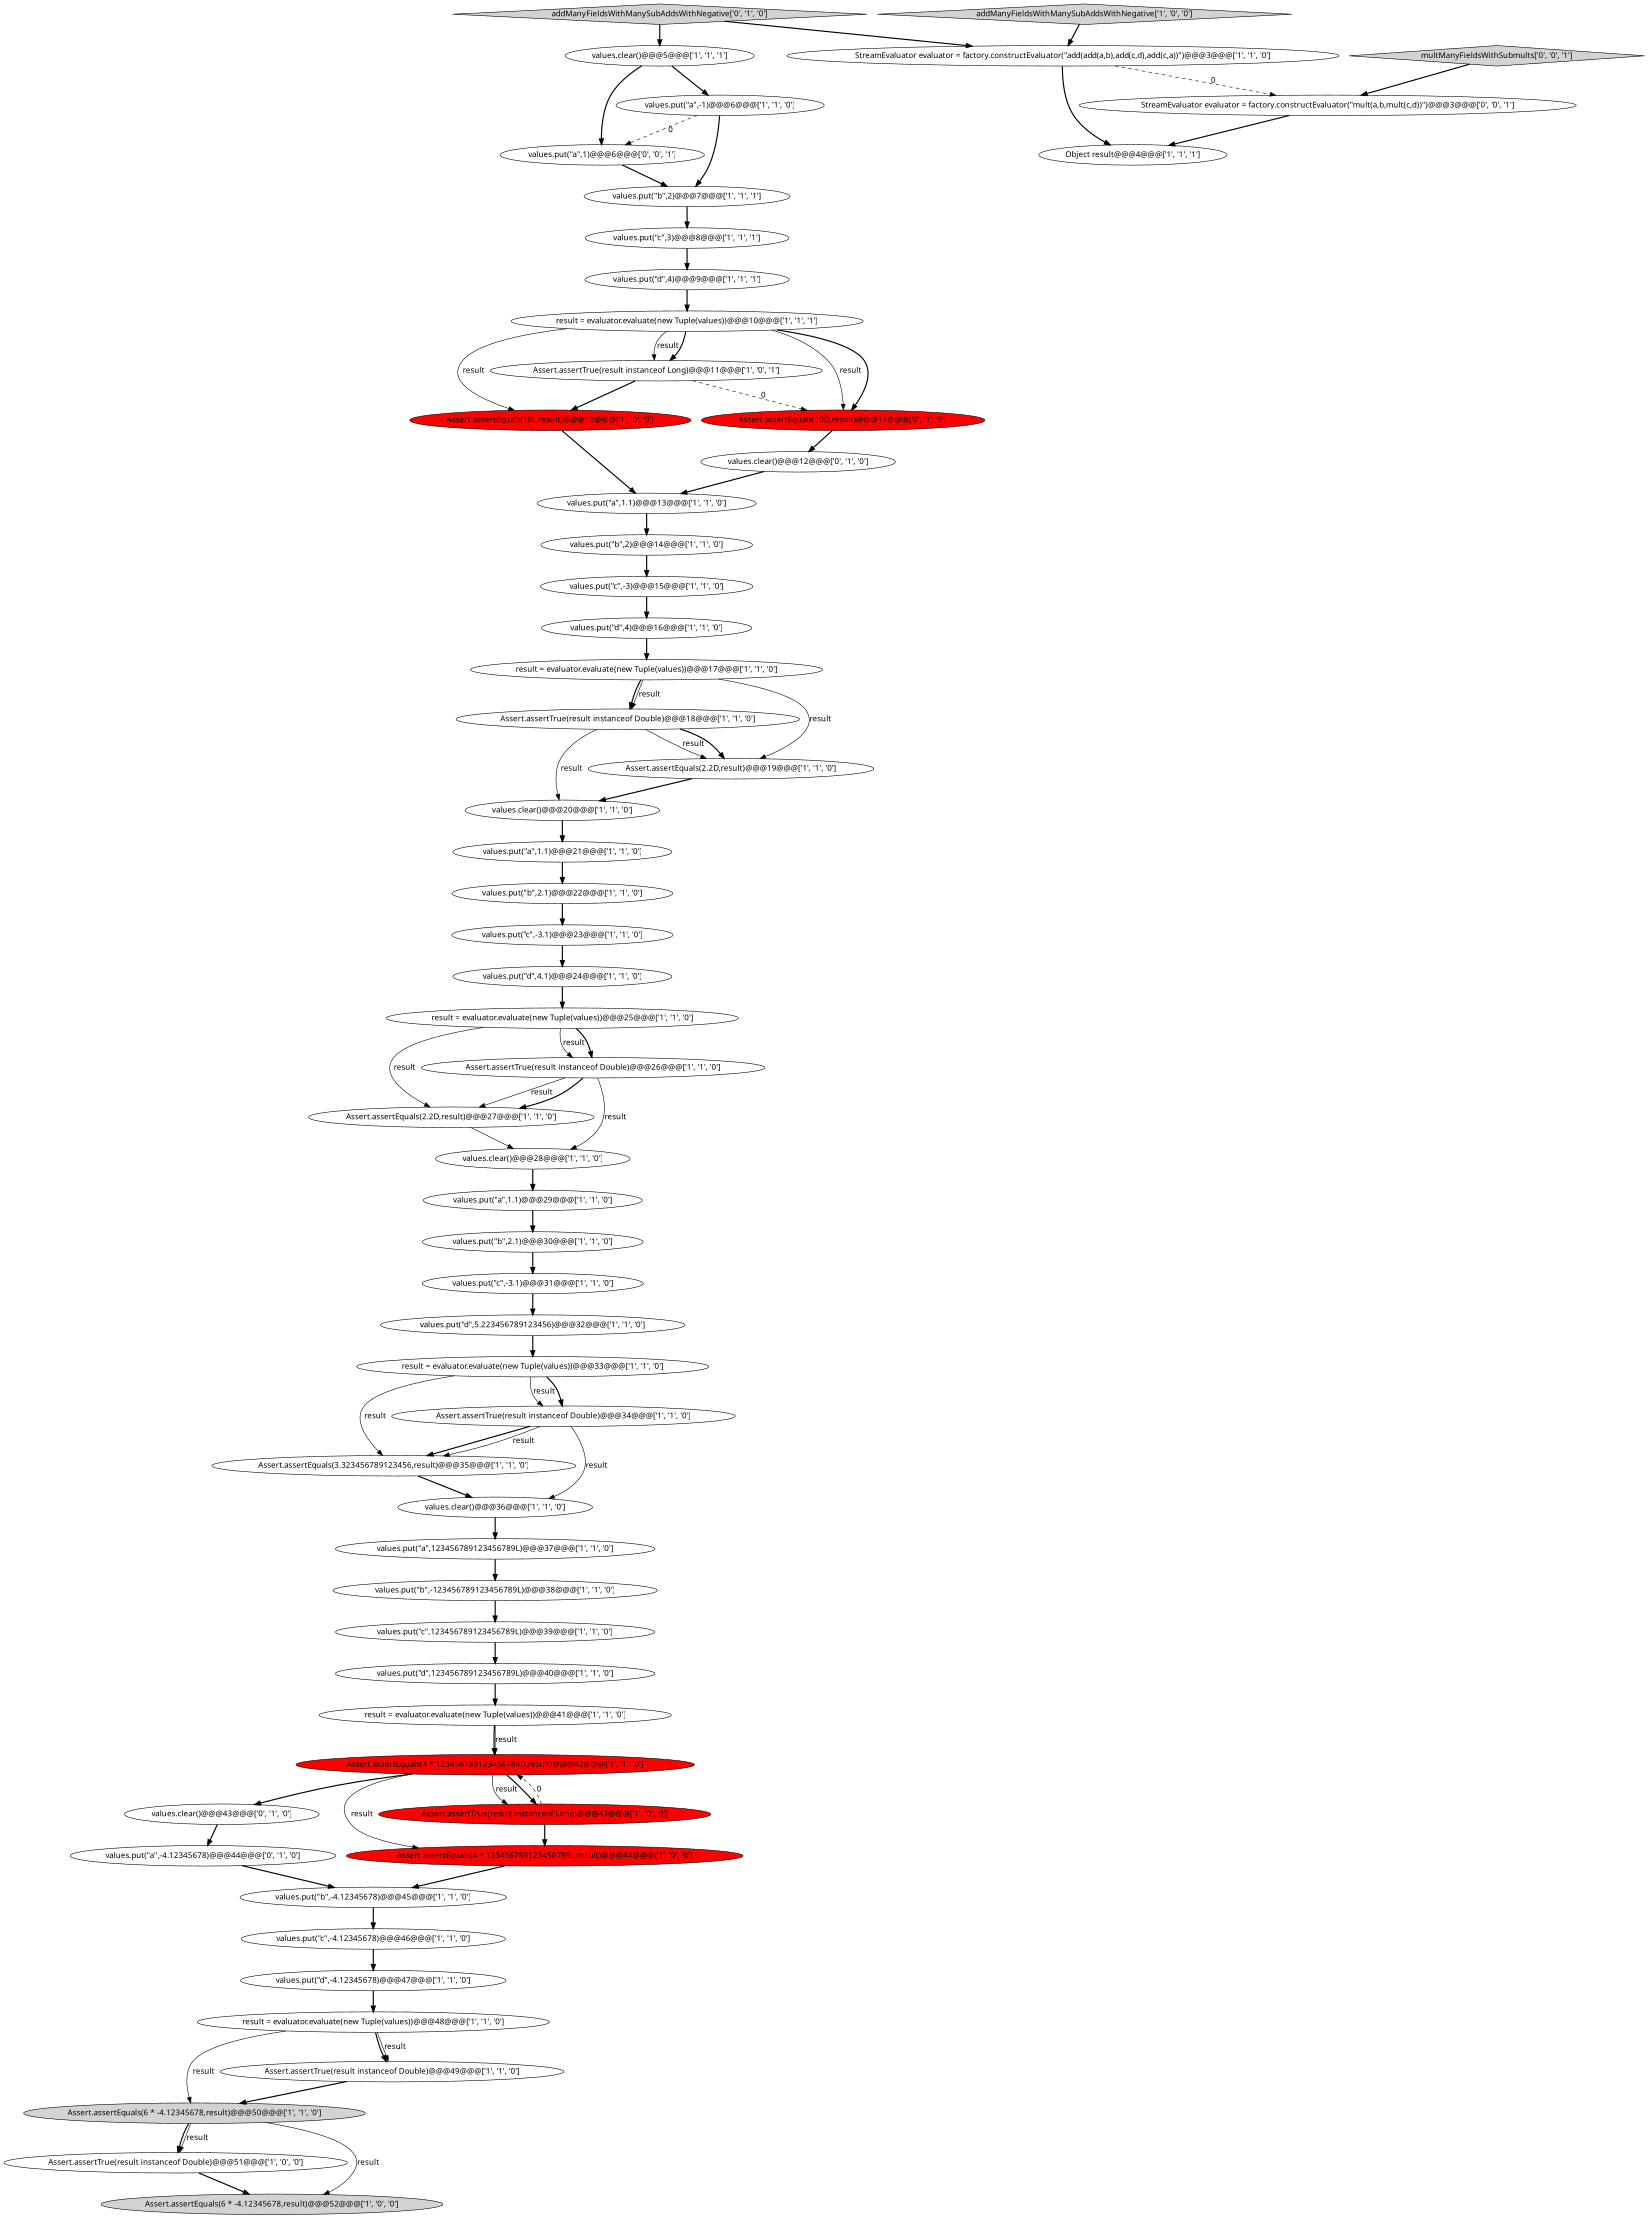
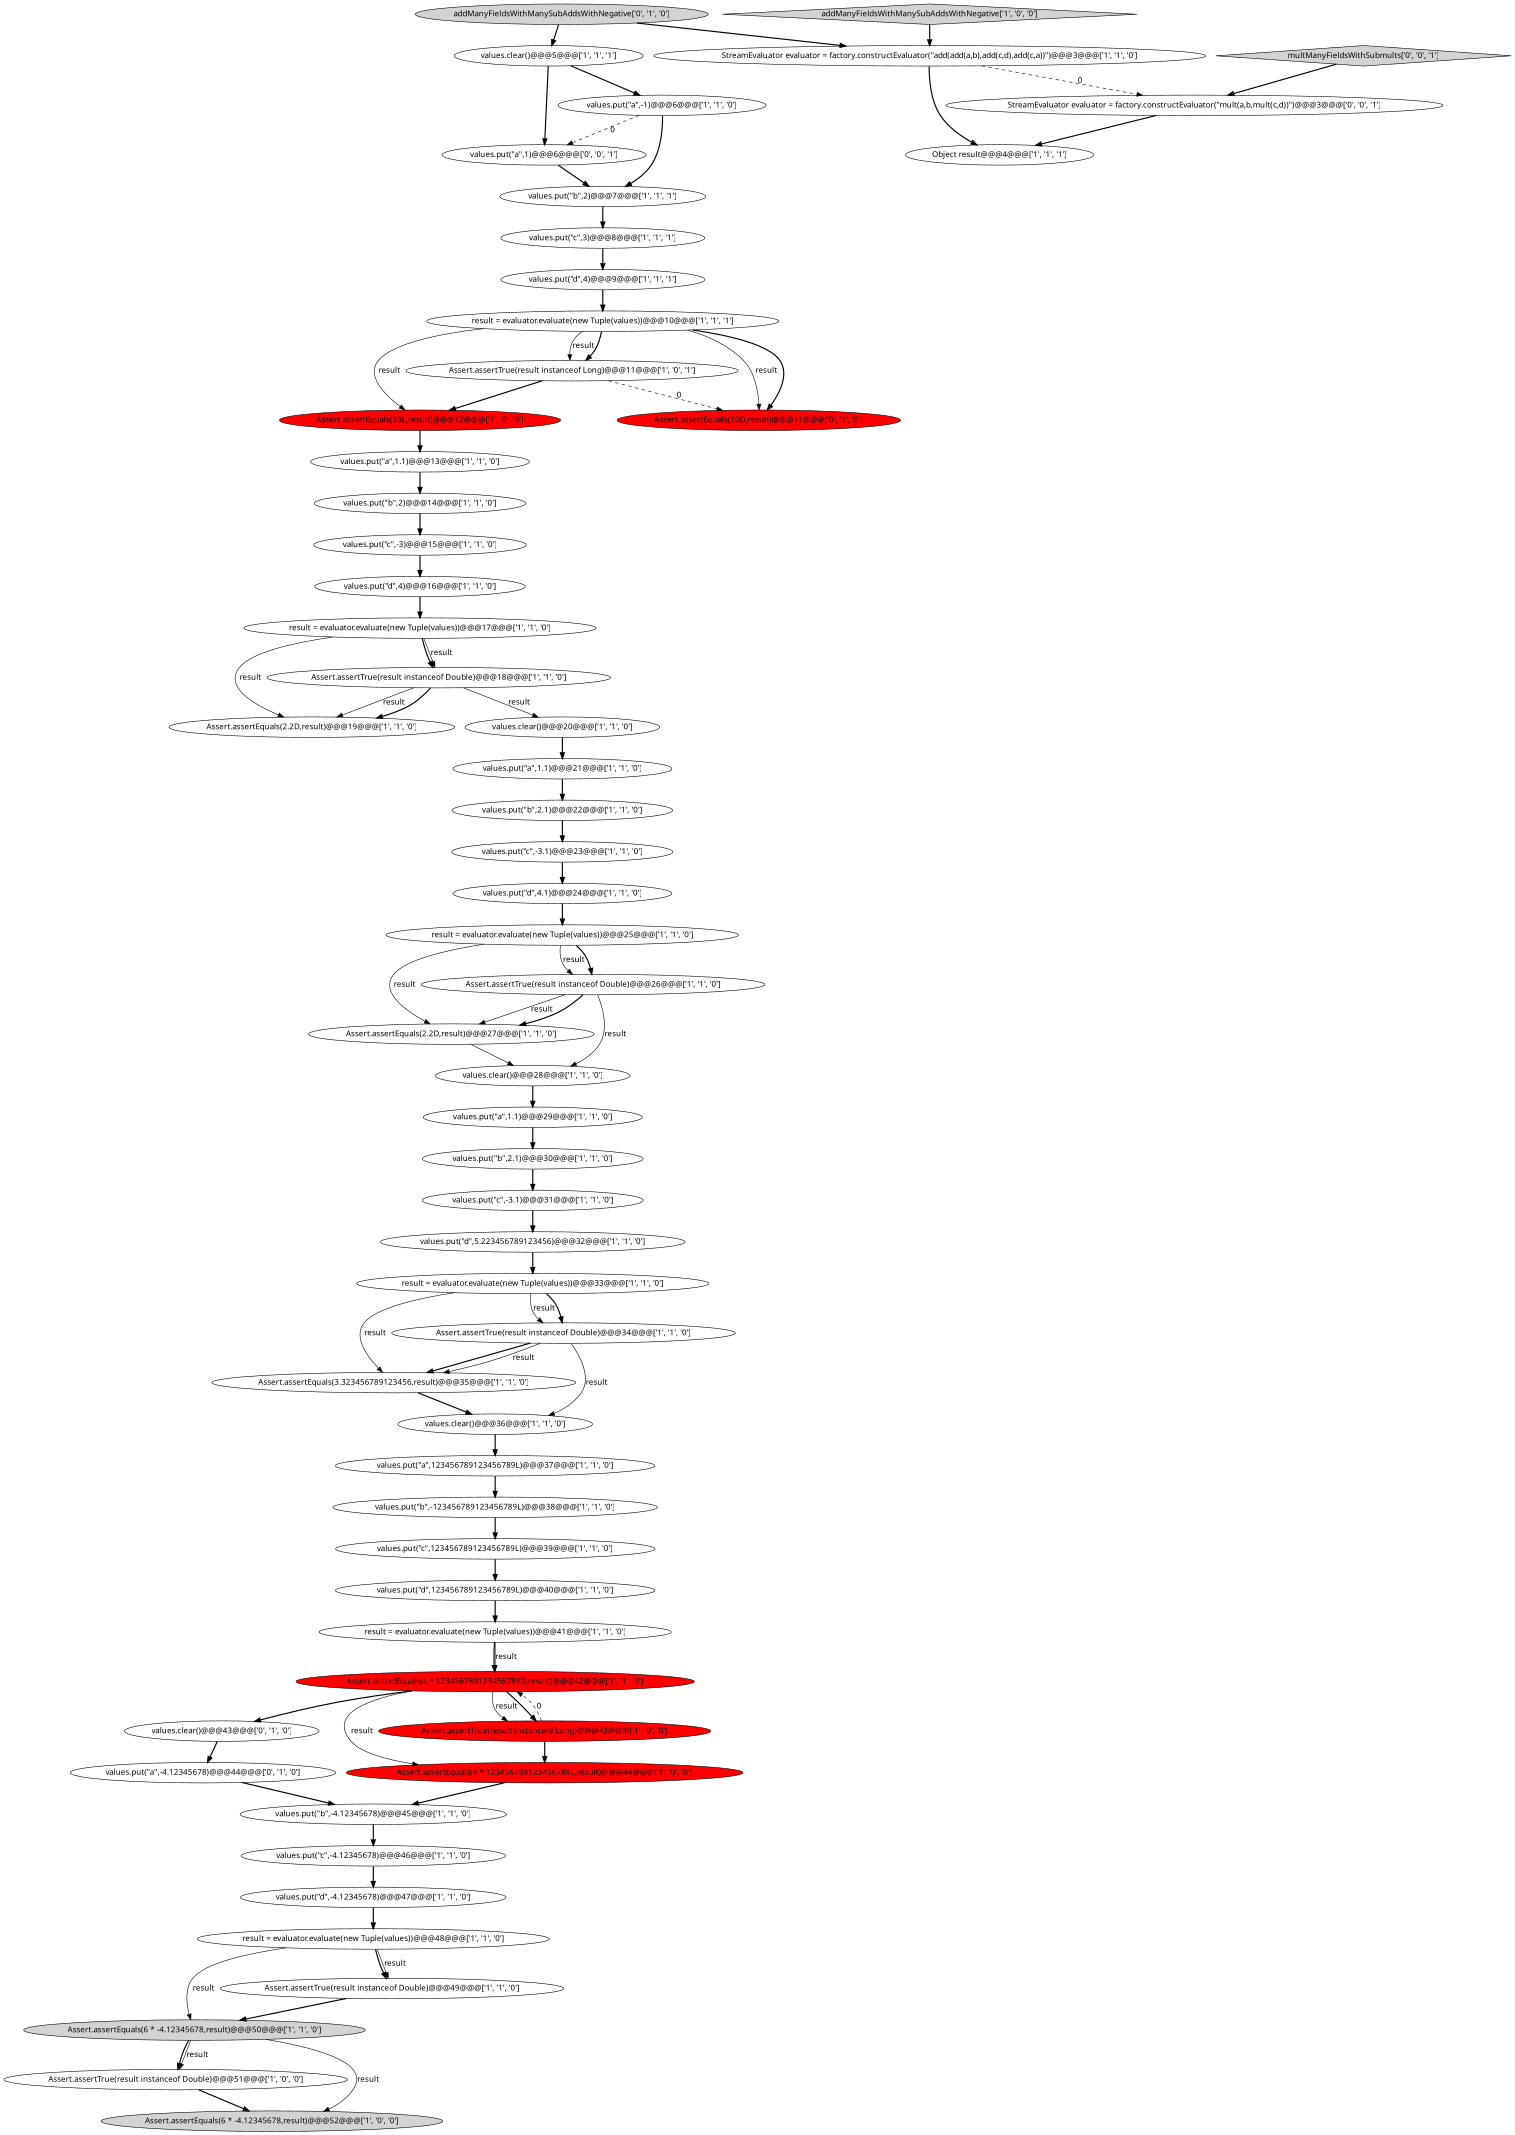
(660, 14) -> (562, 14)
(798, 462) -> none
(649, 789) -> none
